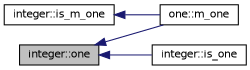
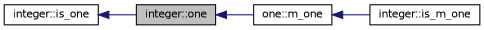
(143, 15) -> (356, 15)
(131, 55) -> (123, 15)
